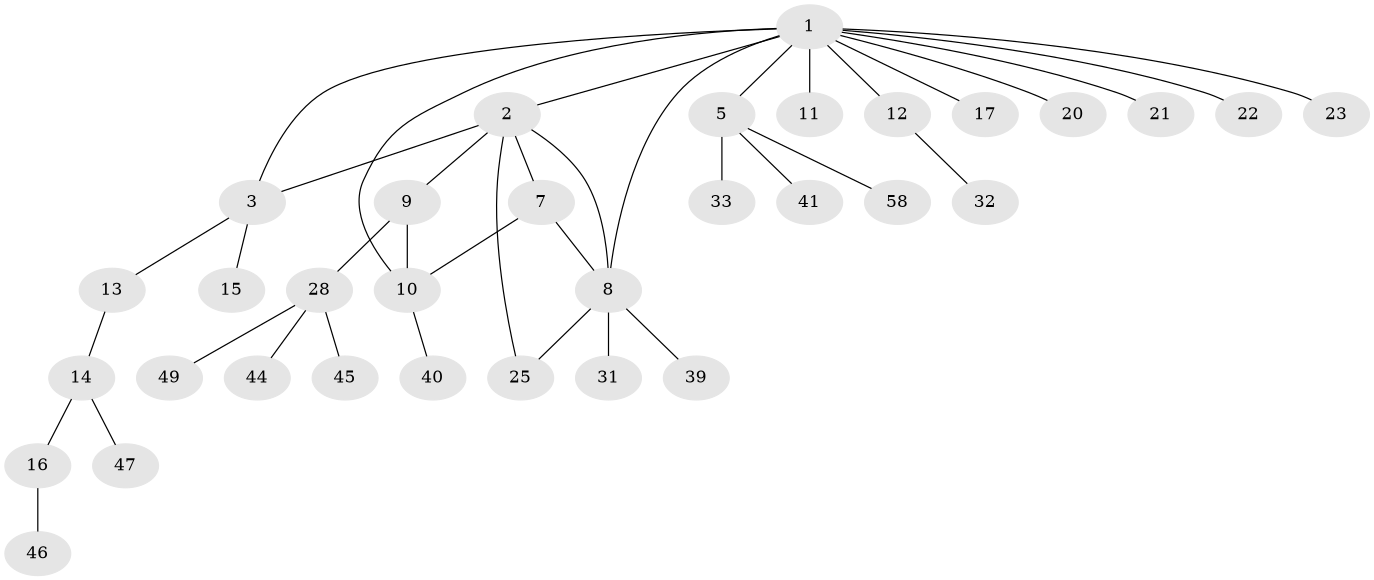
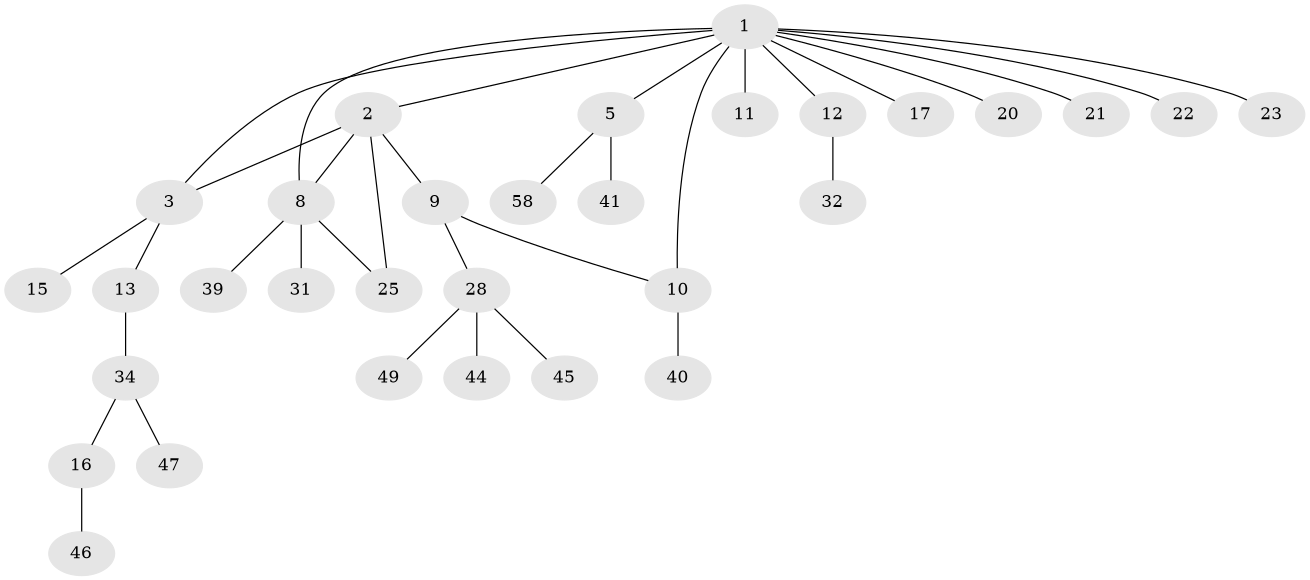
(541, 202) -> none
(722, 202) -> none
(82, 378) -> (126, 378)
